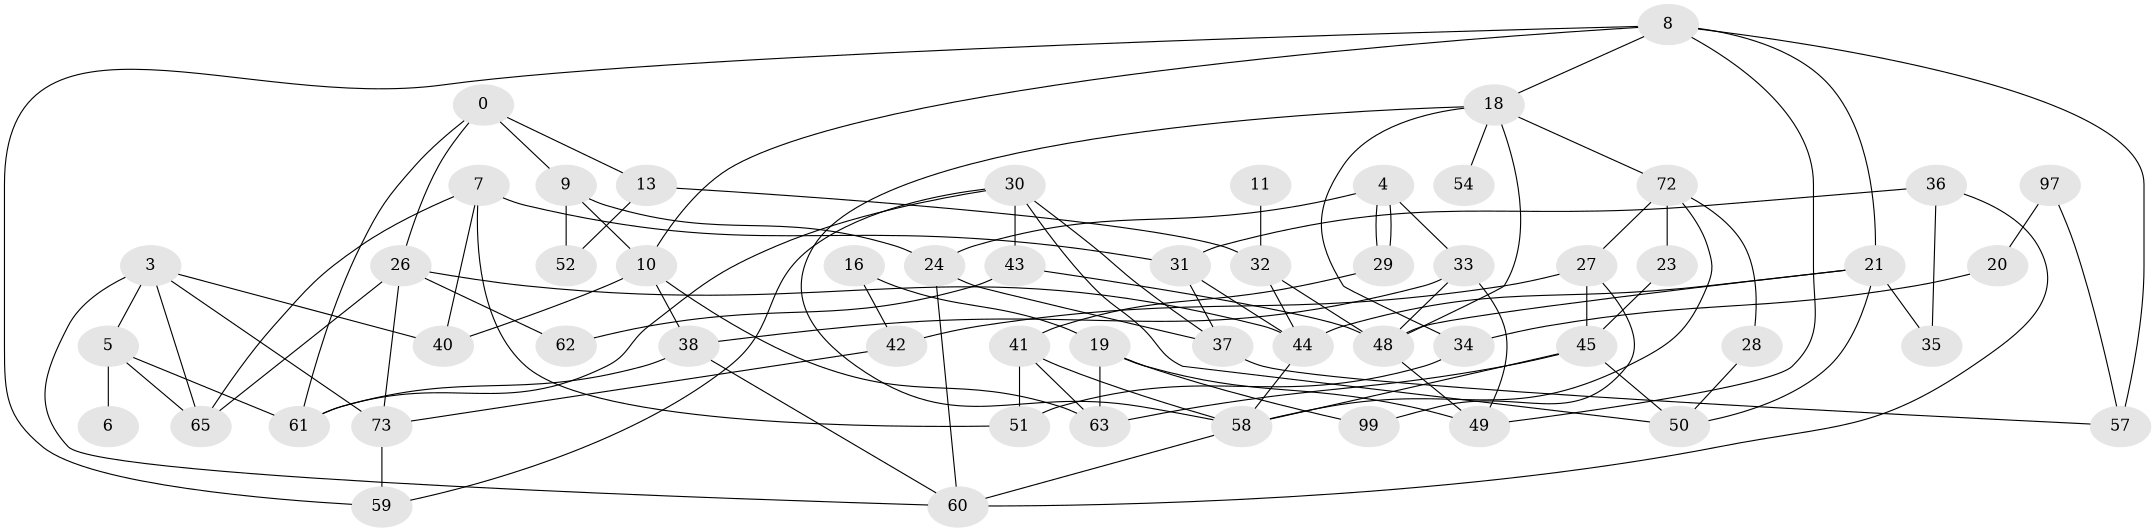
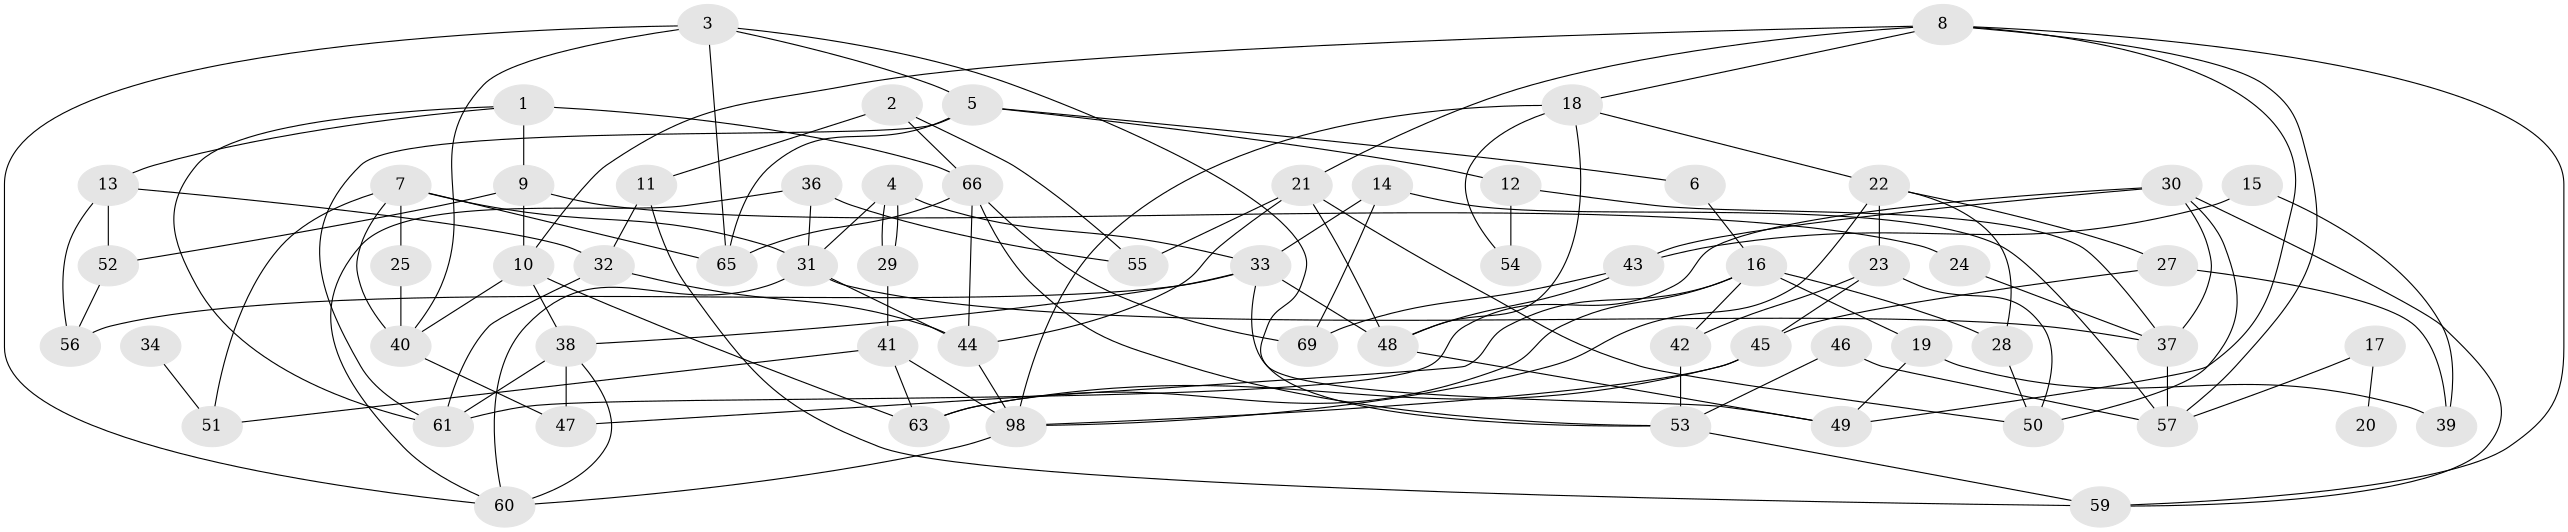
(484, 105) -> (524, 105)
none -> (892, 105)
none -> (1382, 185)
none -> (1511, 185)
(1667, 185) -> (1879, 185)
(2050, 185) -> (2375, 346)
none -> (2252, 185)
(1323, 211) -> none
(1156, 219) -> (840, 235)
none -> (1728, 229)
(401, 266) -> (973, 185)
none -> (401, 266)
none -> (1883, 300)
(1731, 306) -> none
(1210, 307) -> (1779, 305)
(1334, 314) -> (494, 323)
none -> (70, 346)
(566, 346) -> (1308, 346)
none -> (1841, 346)
(1932, 346) -> (1138, 266)
(946, 381) -> (600, 288)
(1633, 387) -> (2017, 304)
(1100, 388) -> (1289, 402)
(382, 427) -> (1681, 427)
none -> (566, 427)
(1242, 427) -> (1016, 427)
(1369, 427) -> (2447, 427)
none -> (1301, 486)
